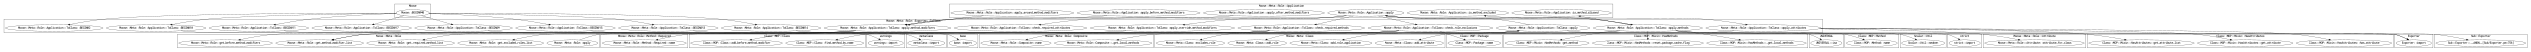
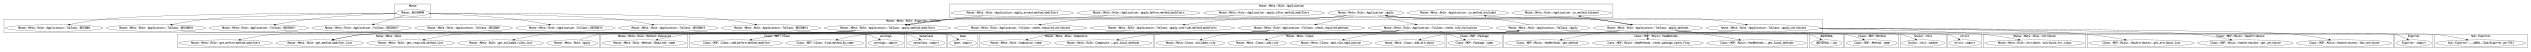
(437, 20) -> none
(1499, 33) -> none
